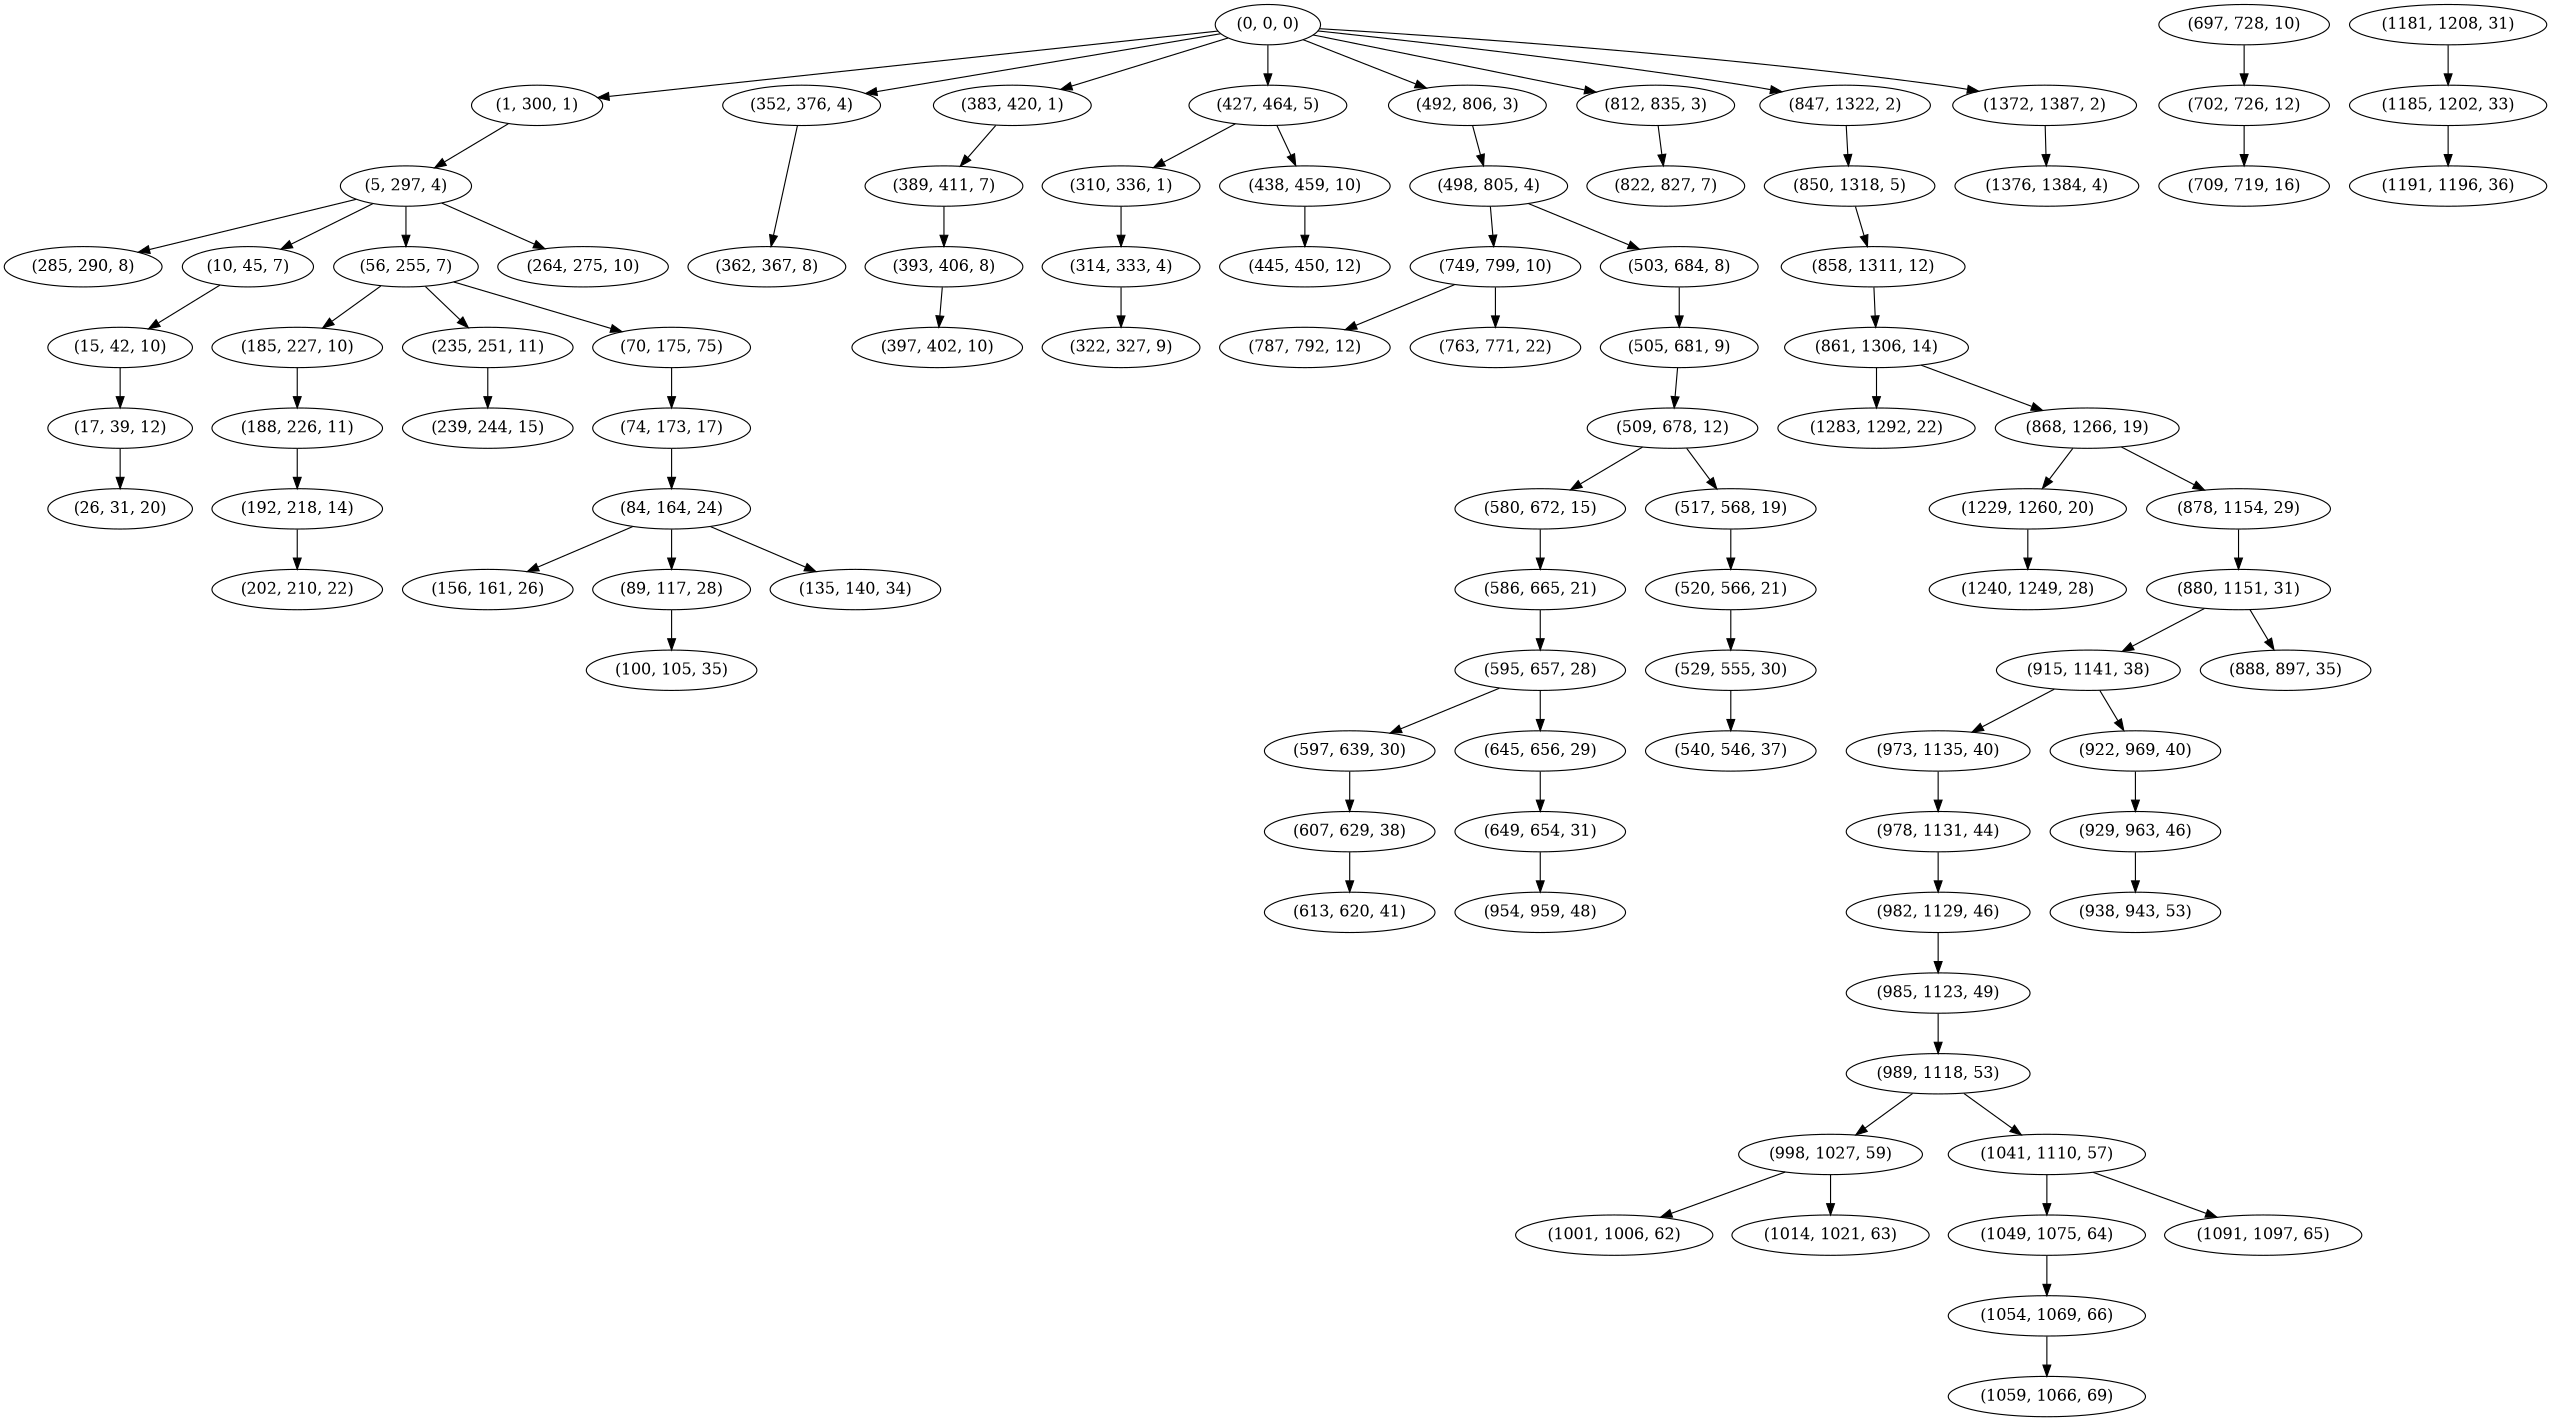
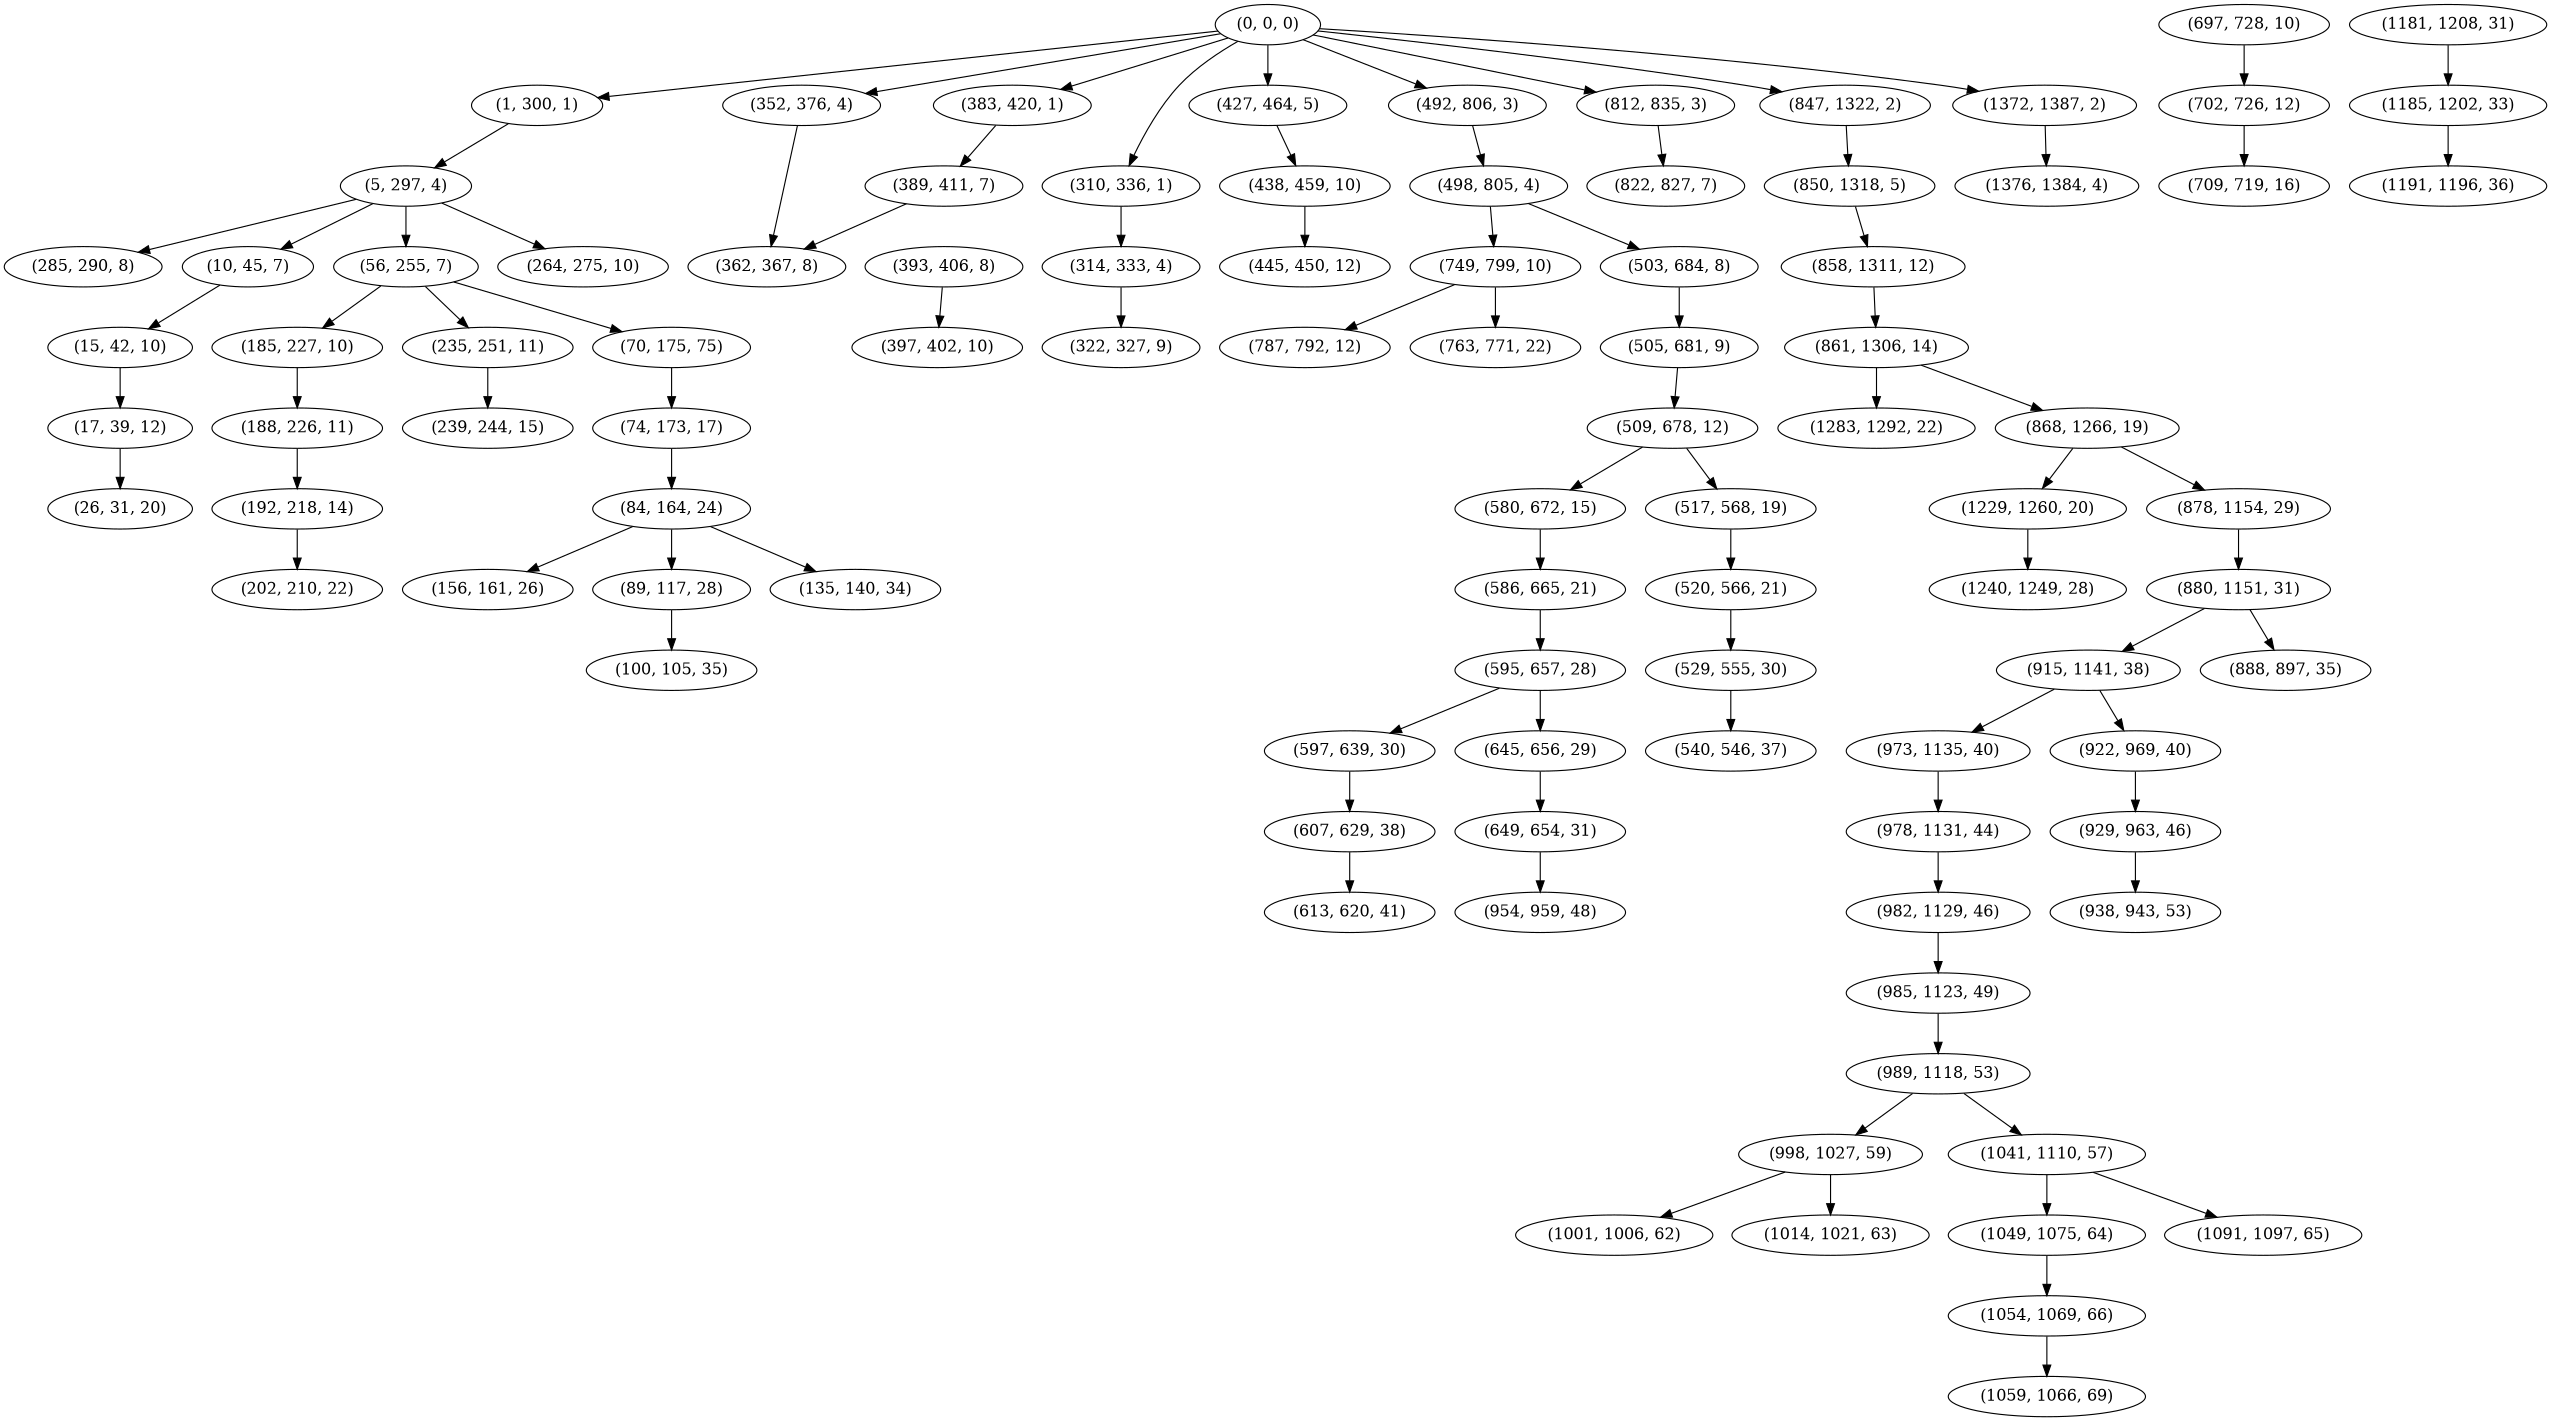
(1199, 143) -> (1176, 89)
(944, 221) -> (861, 224)
